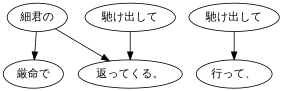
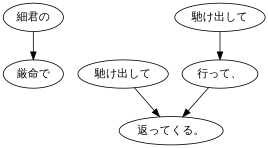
(79, 43) -> (198, 99)
